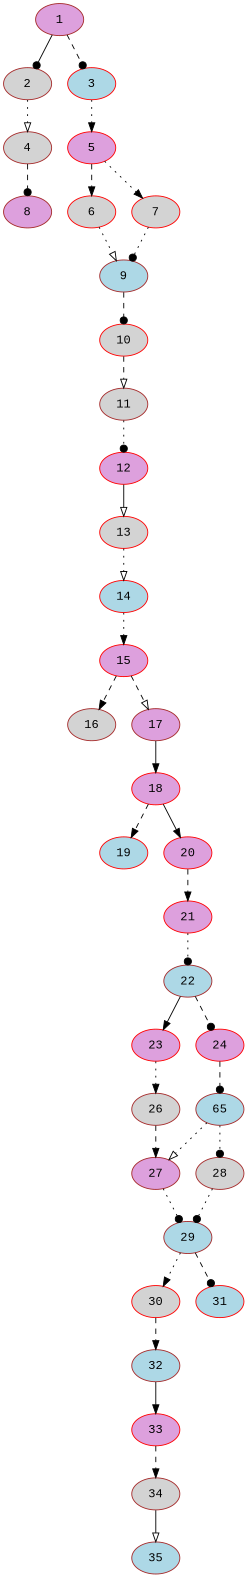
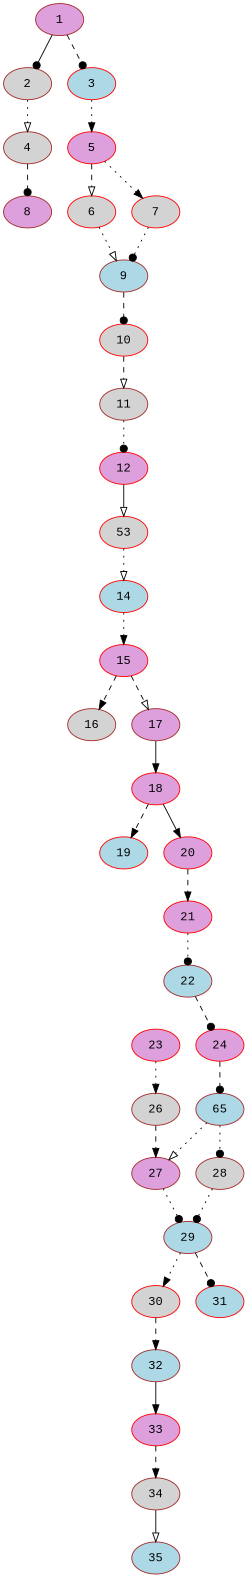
(92, 175) -> (92, 175)
(124, 532) -> (124, 532)
(174, 1009) -> none
